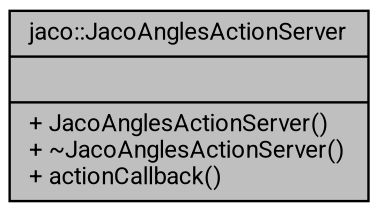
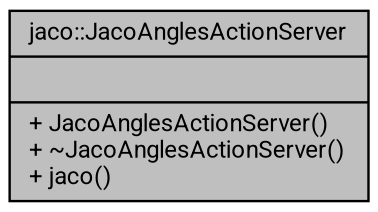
(126, 177) -> (71, 177)
